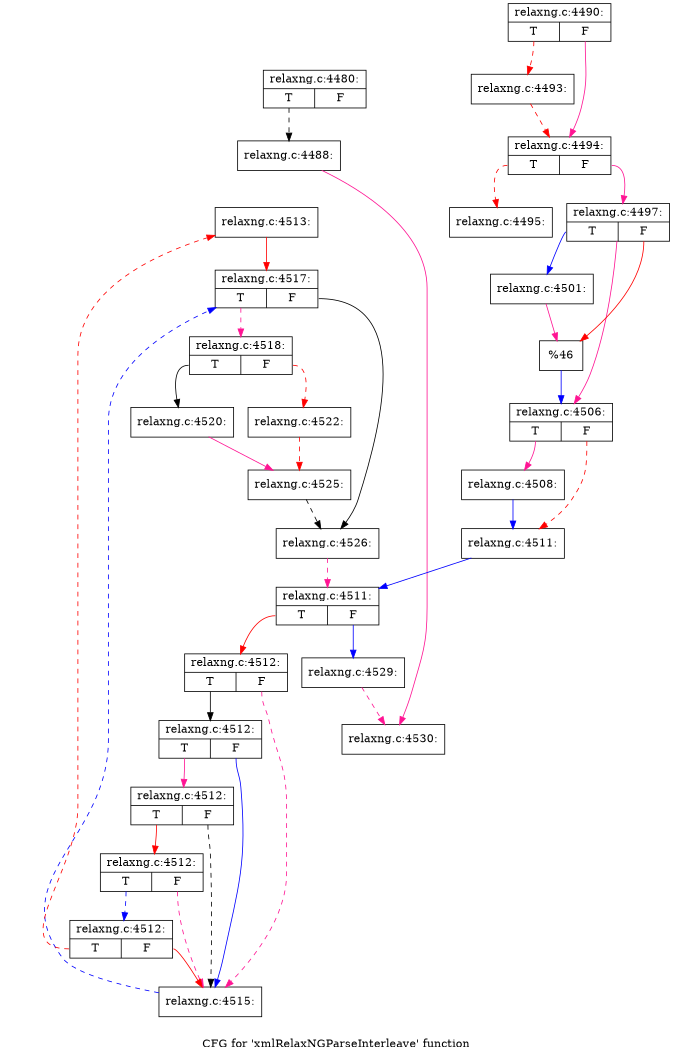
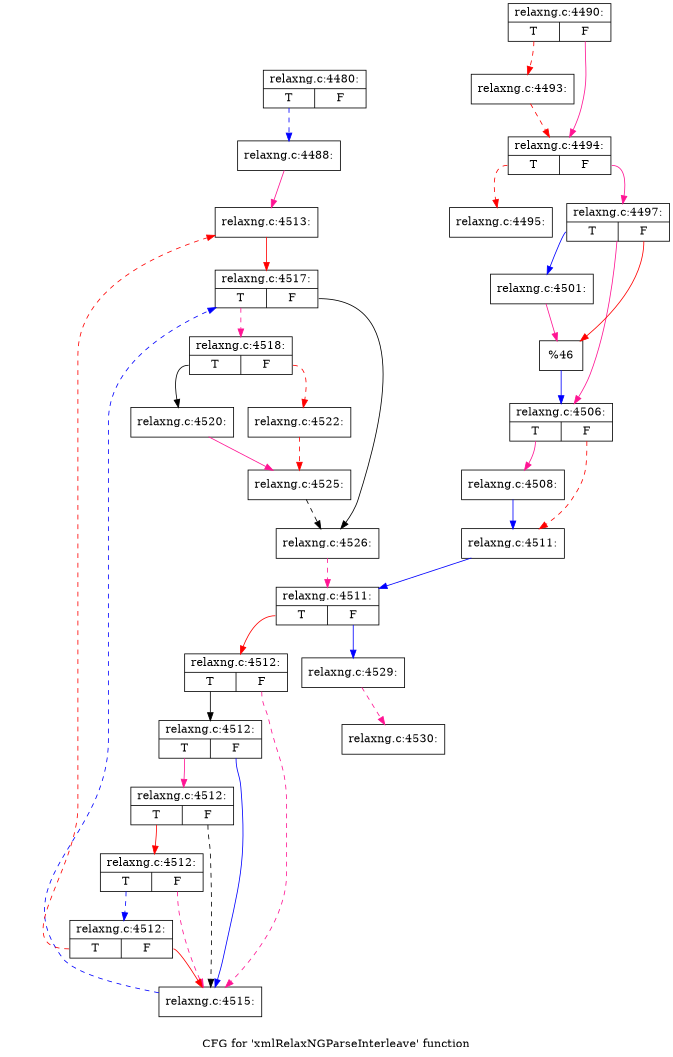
(289, 121) -> (289, 121)
(427, 421) -> (279, 185)
